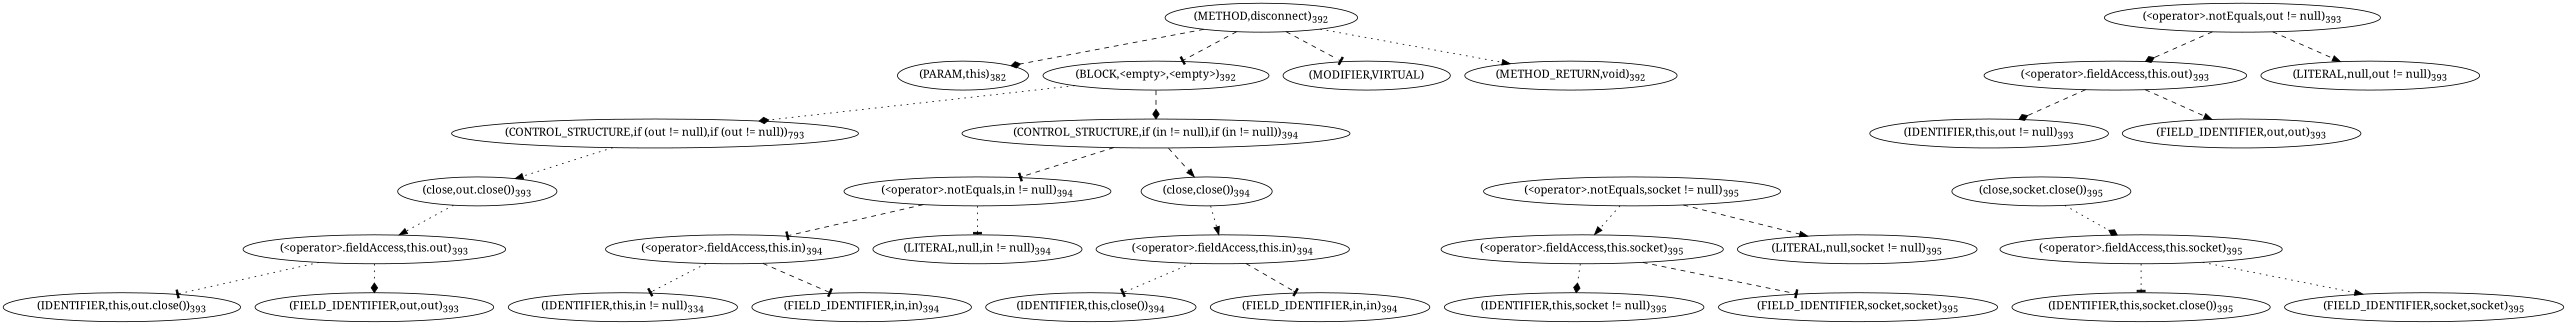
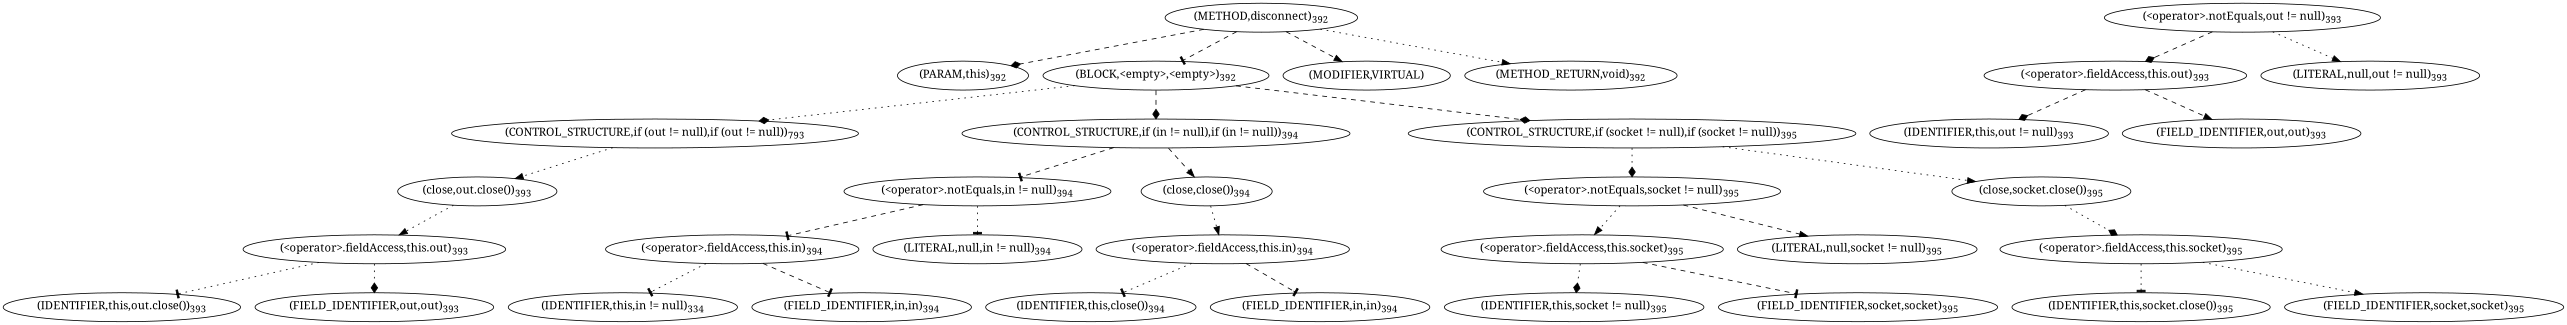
(1311, 45) -> (1311, 45)
(2303, 45) -> (2303, 45)
(998, 74) -> (998, 74)
none -> (1632, 133)
